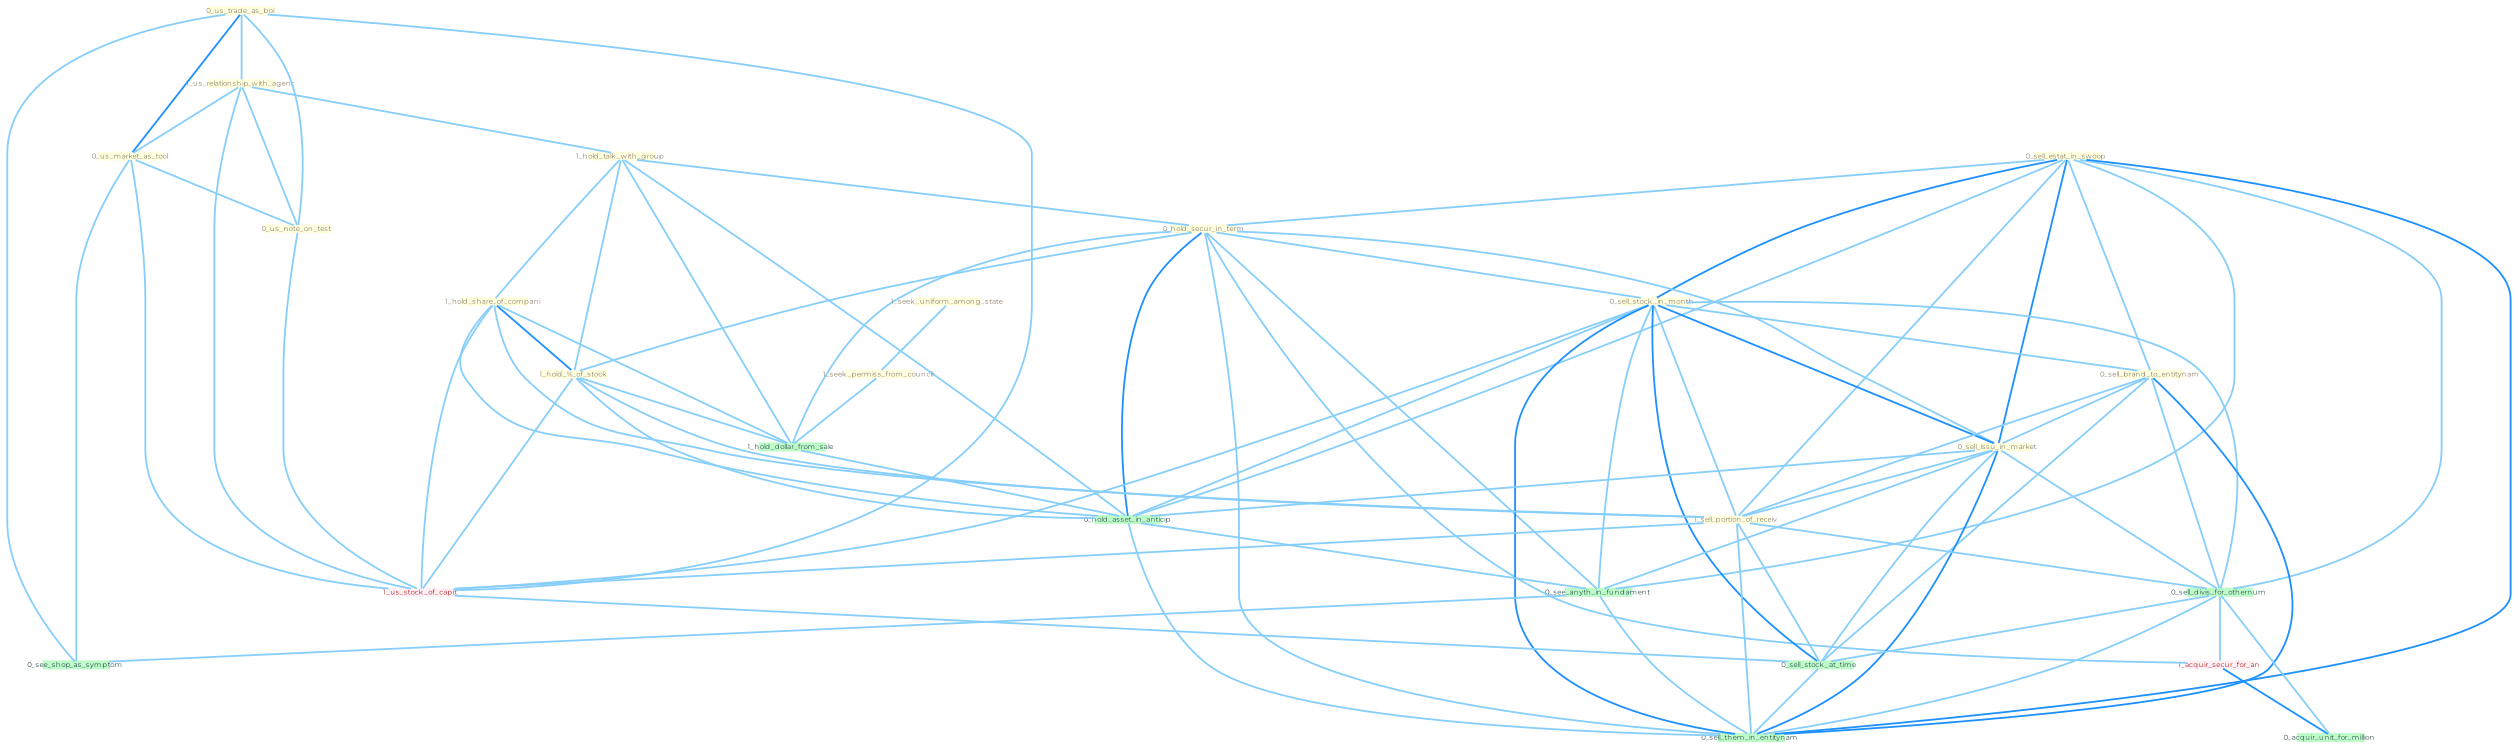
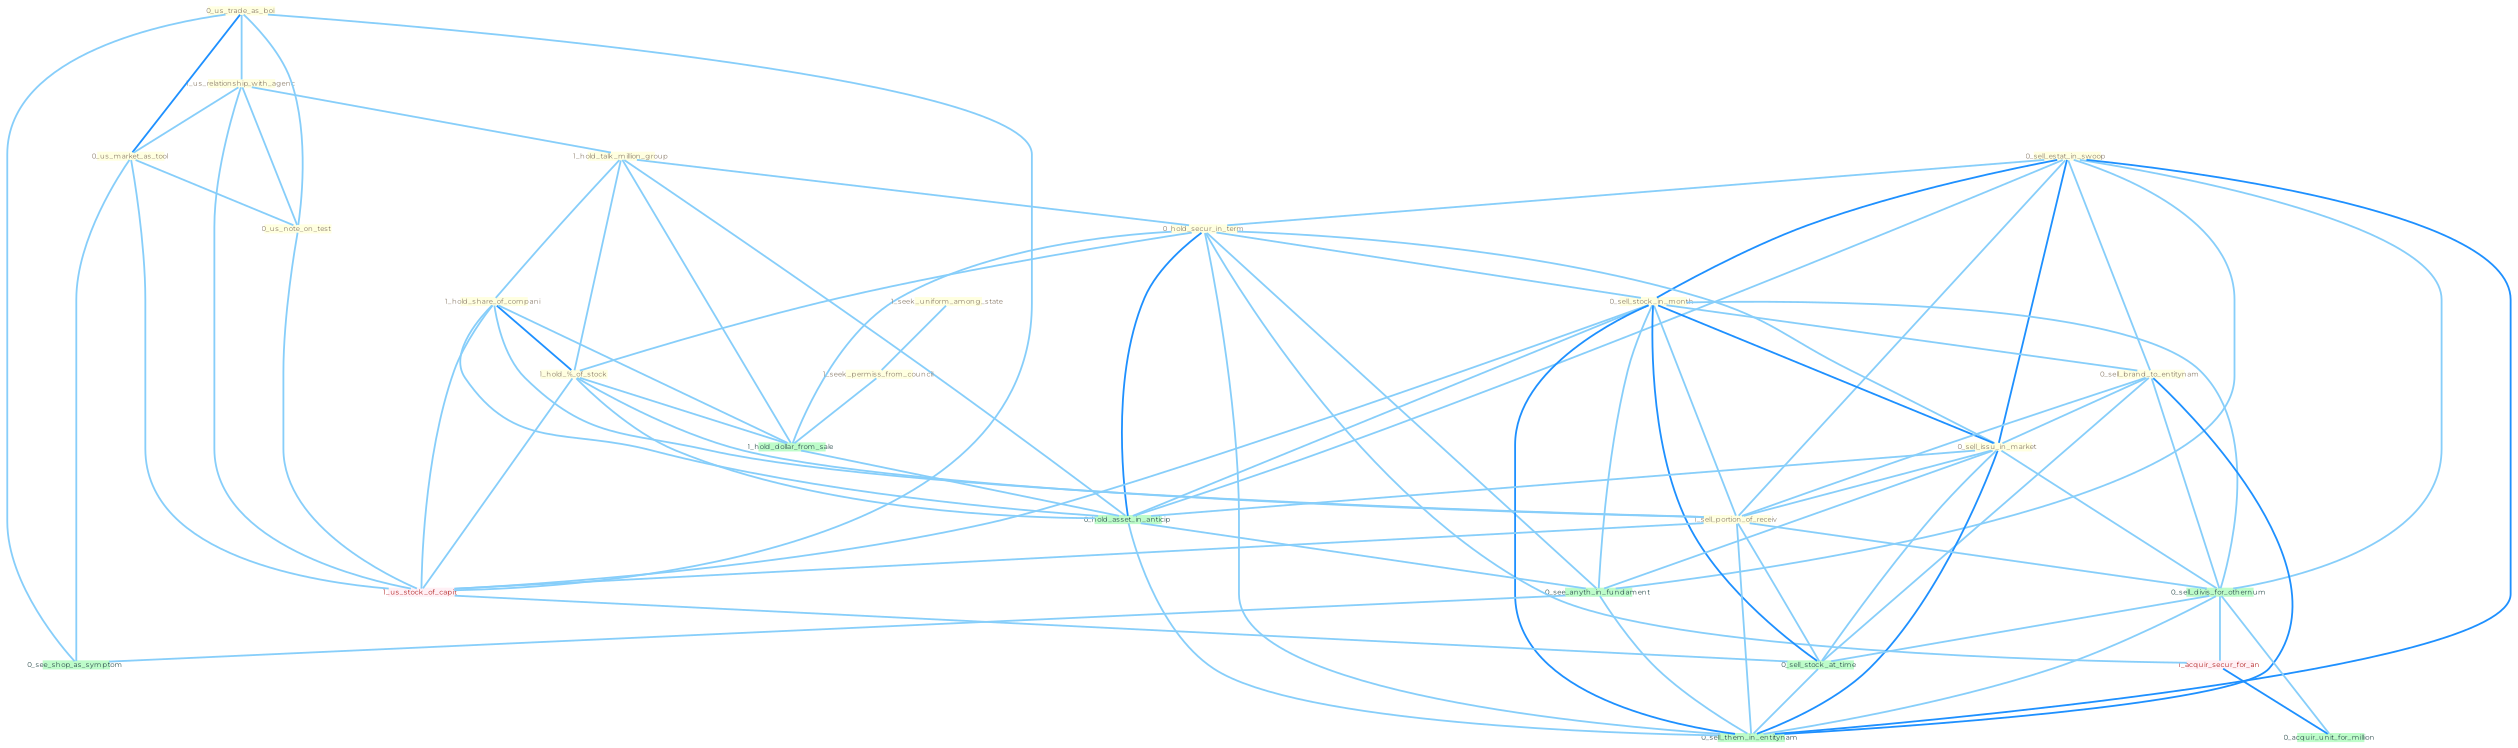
(621, 156) -> (621, 156)
